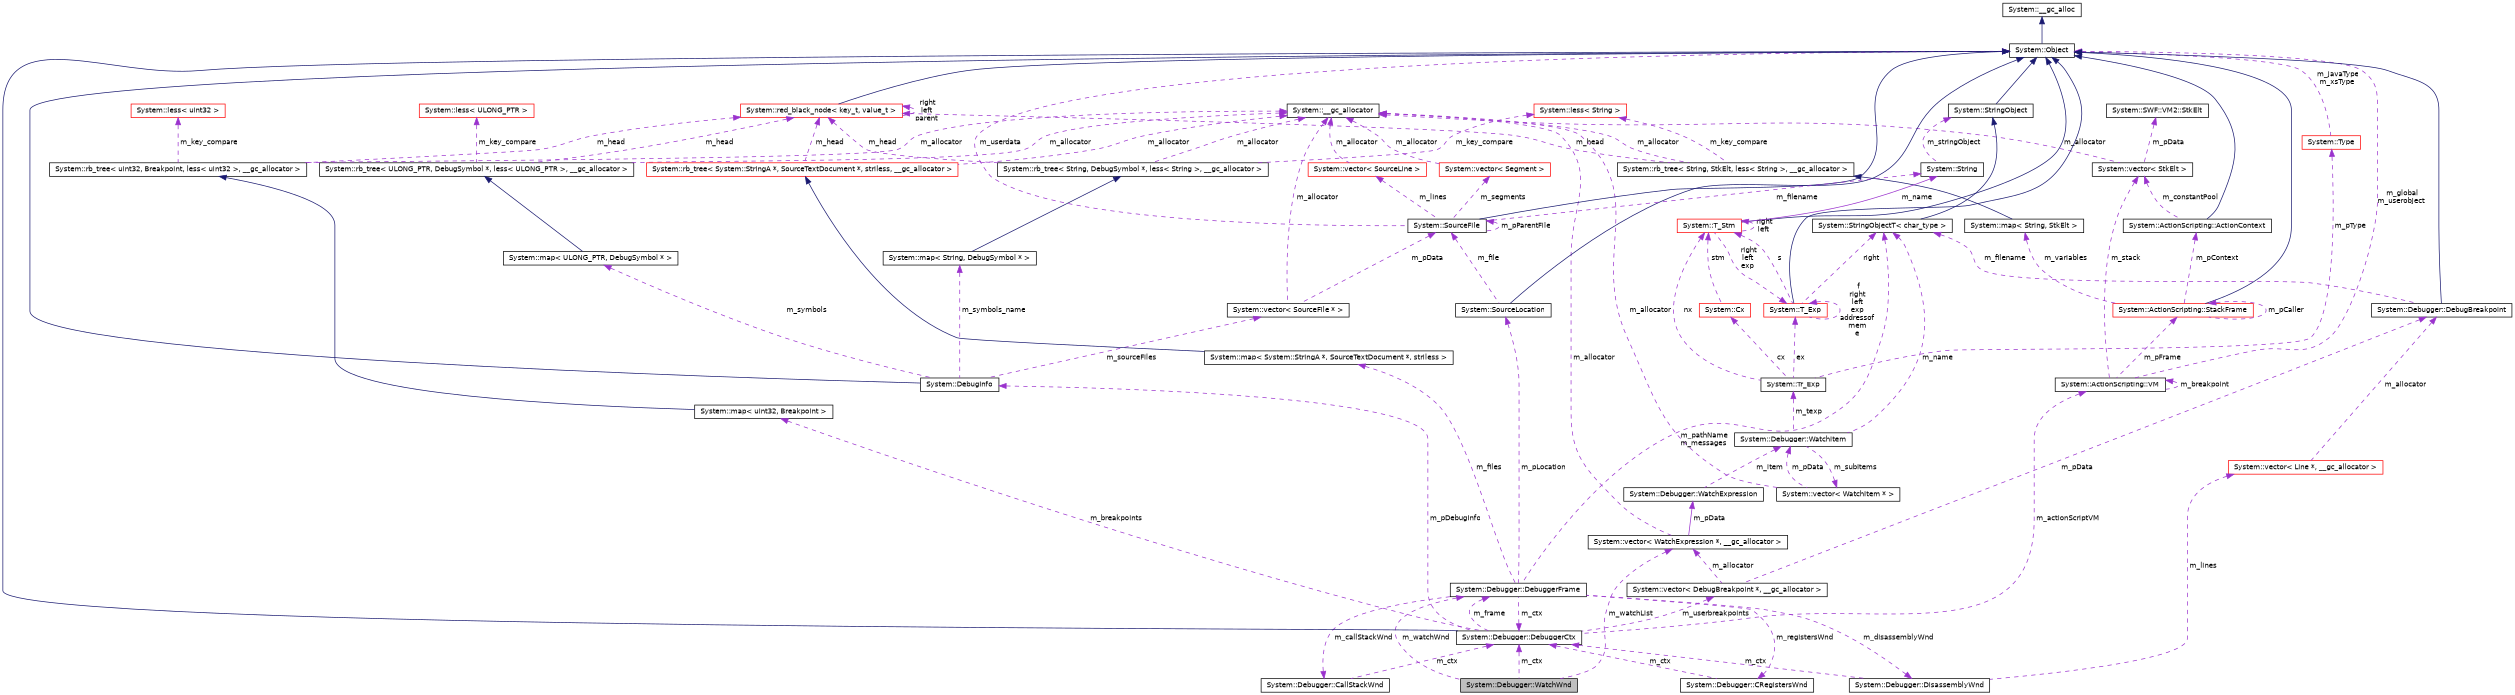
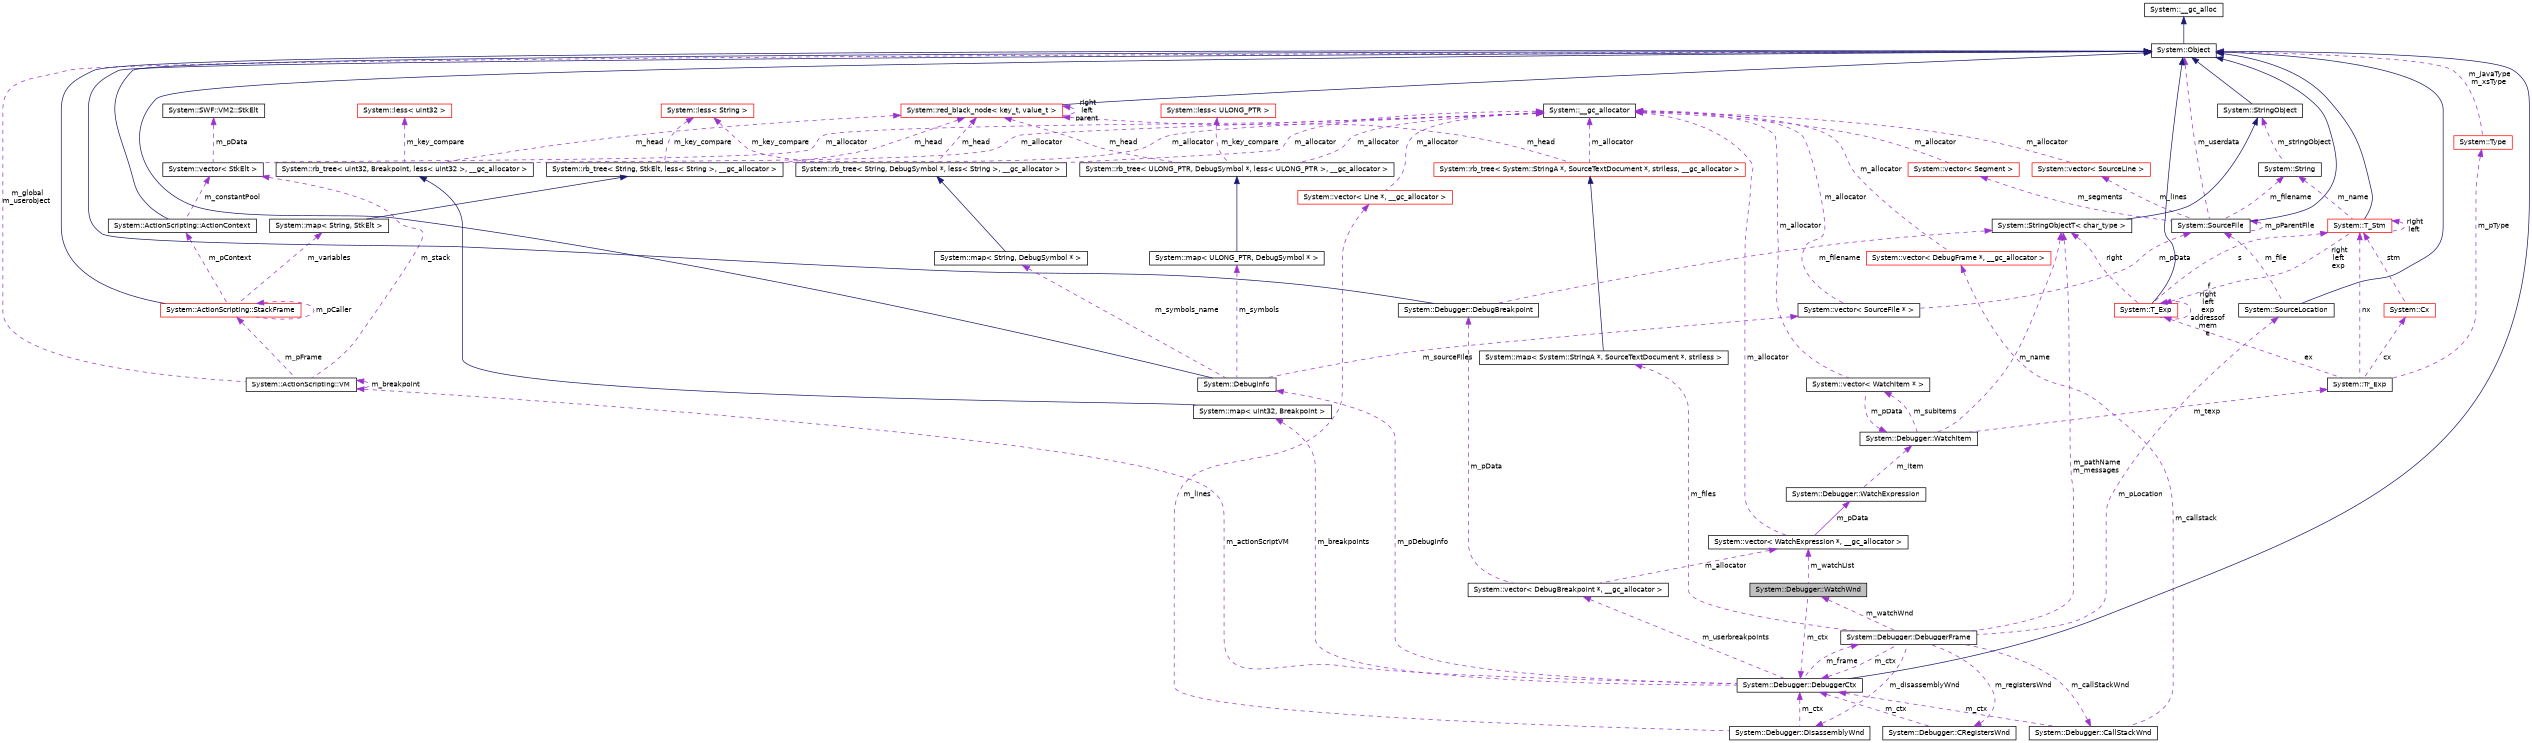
(1842, 206) -> (2329, 199)
none -> (1959, 258)
(2371, 391) -> (1442, 124)
(1396, 637) -> (1862, 615)
